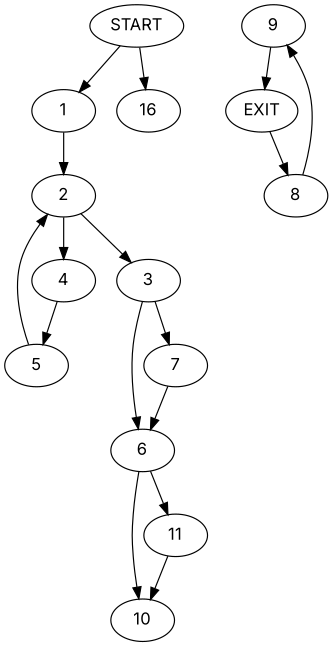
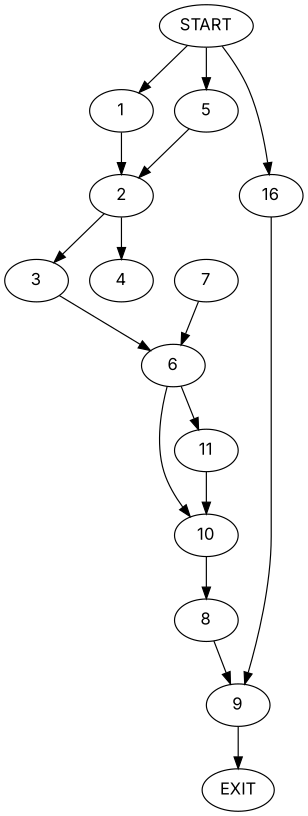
(277, 148) -> (206, 572)
(52, 318) -> (206, 63)
(160, 318) -> none
none -> (271, 446)
